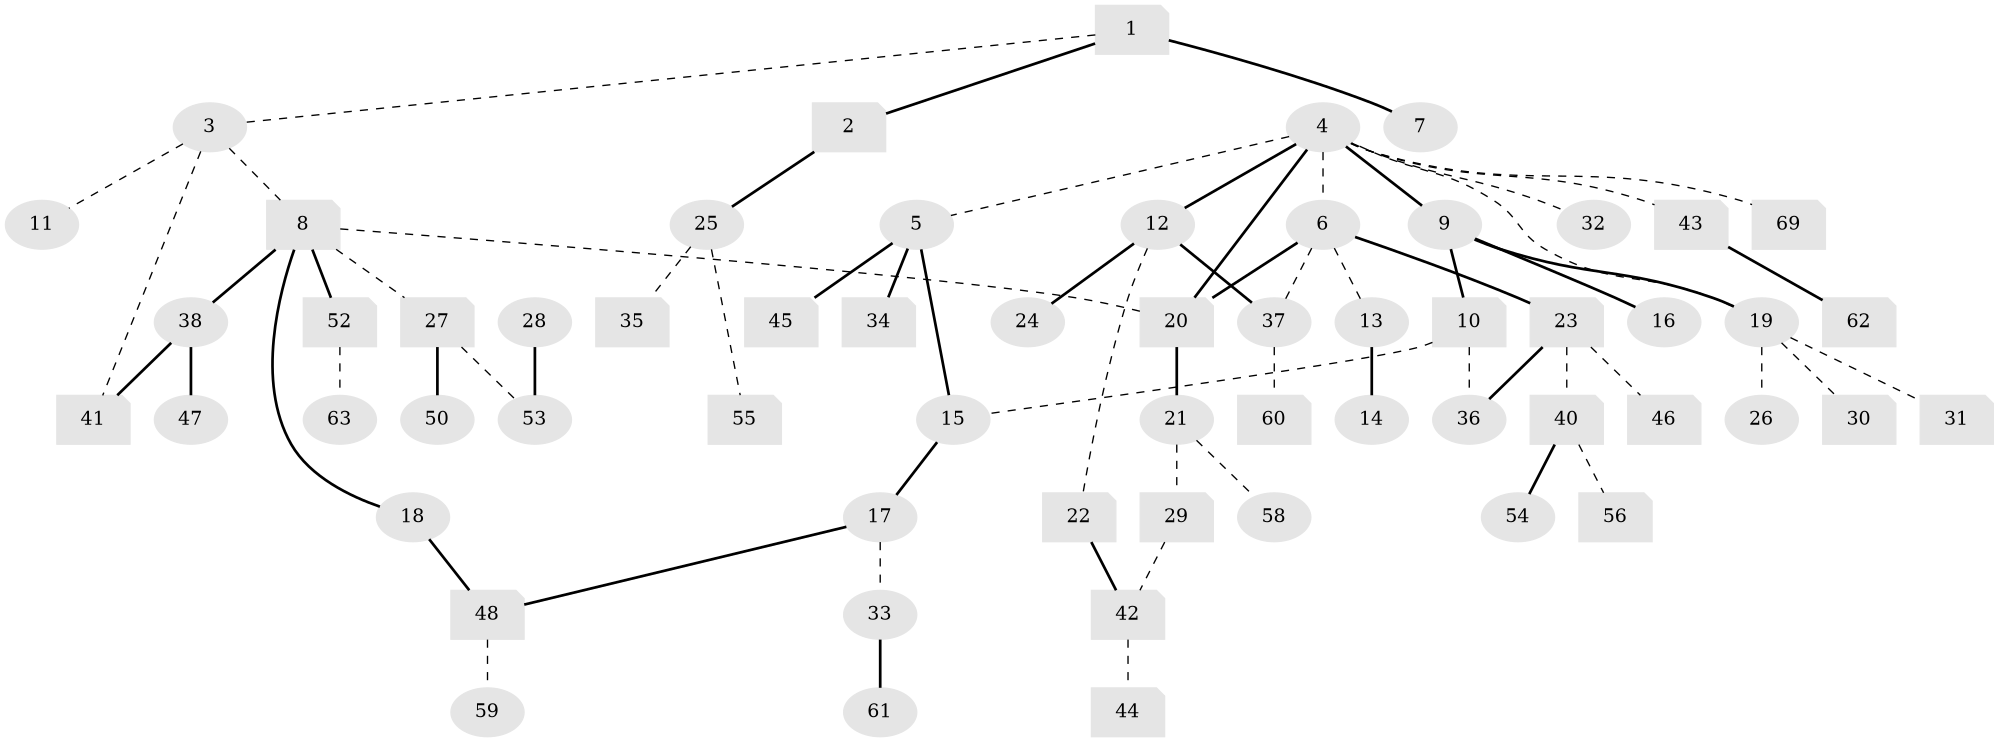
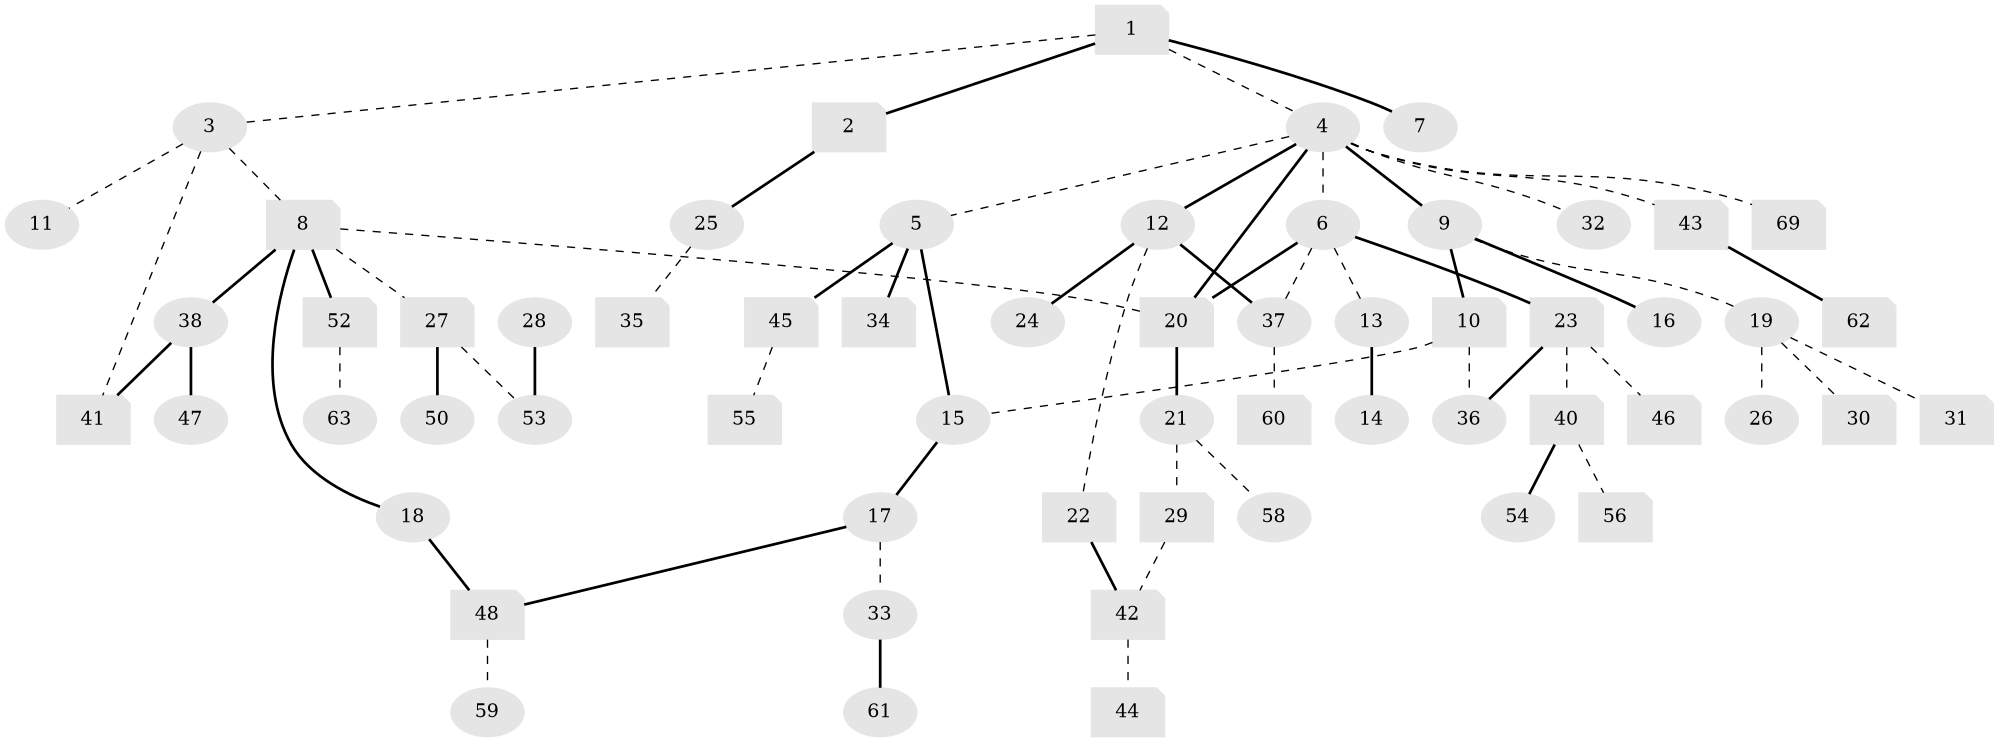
(1534, 241) -> (1232, 81)
(1604, 272) -> (1604, 272)
(726, 322) -> (763, 371)
